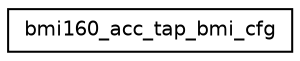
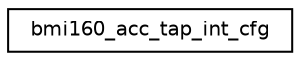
(150, 30) -> (150, 30)
